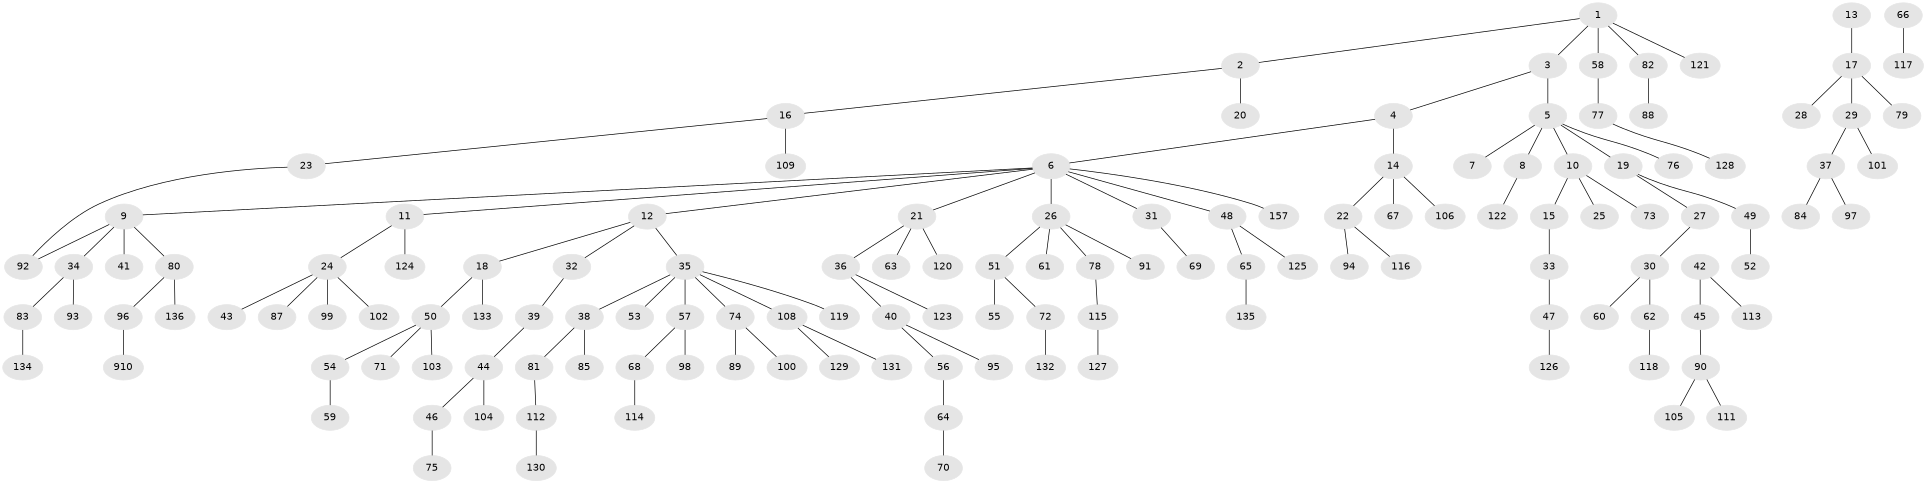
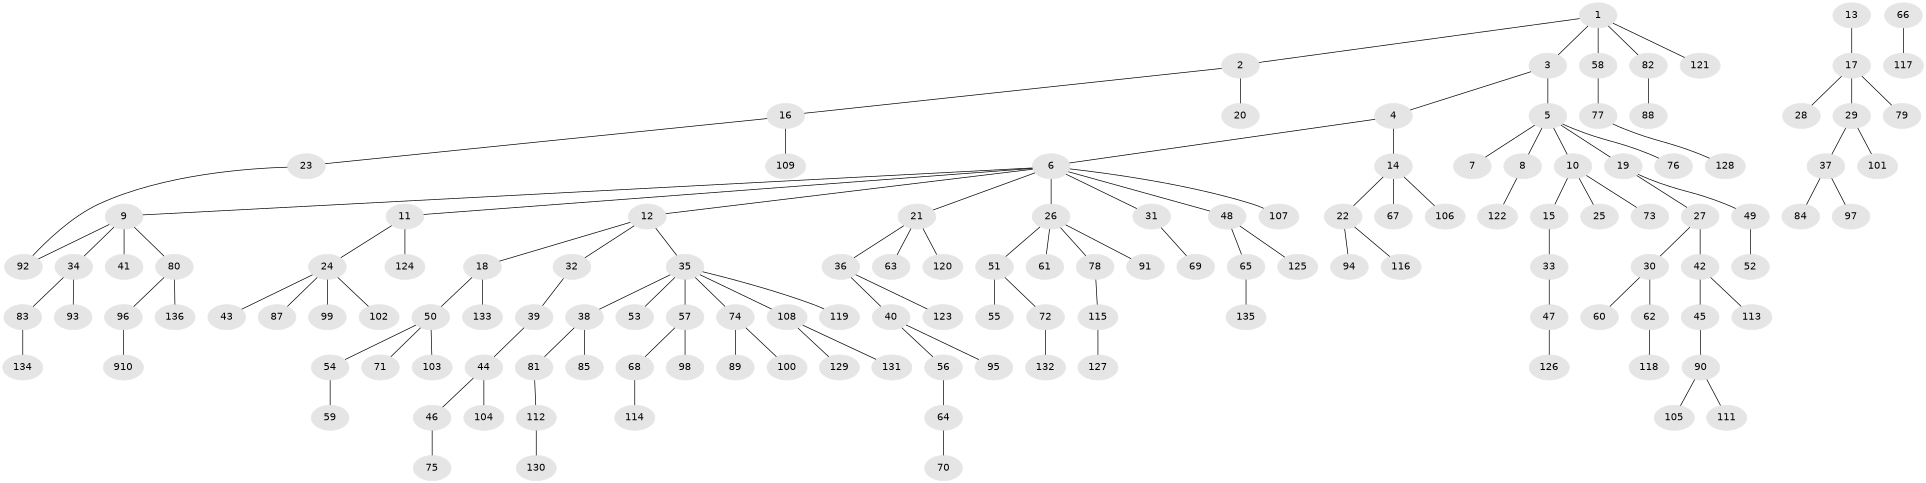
(1279, 217) -> (1279, 217)
none -> (1700, 242)
